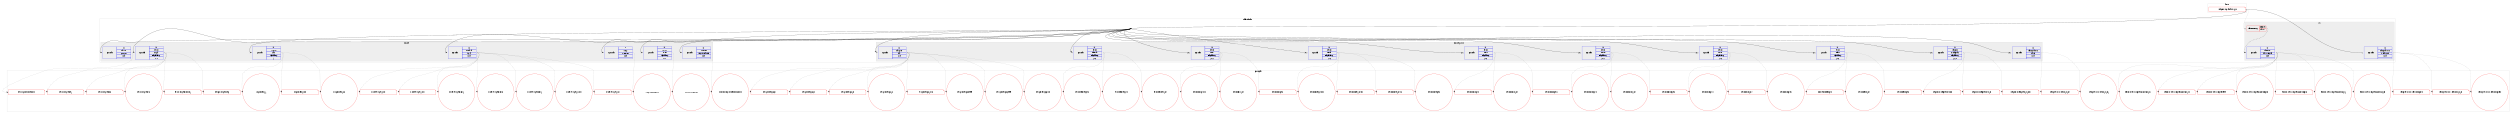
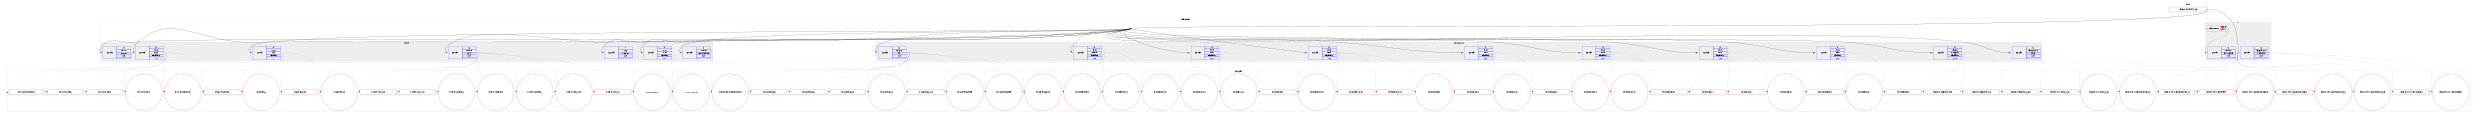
(183, 92) -> (183, 92)
(1708, 92) -> (1708, 92)
(2451, 92) -> none
